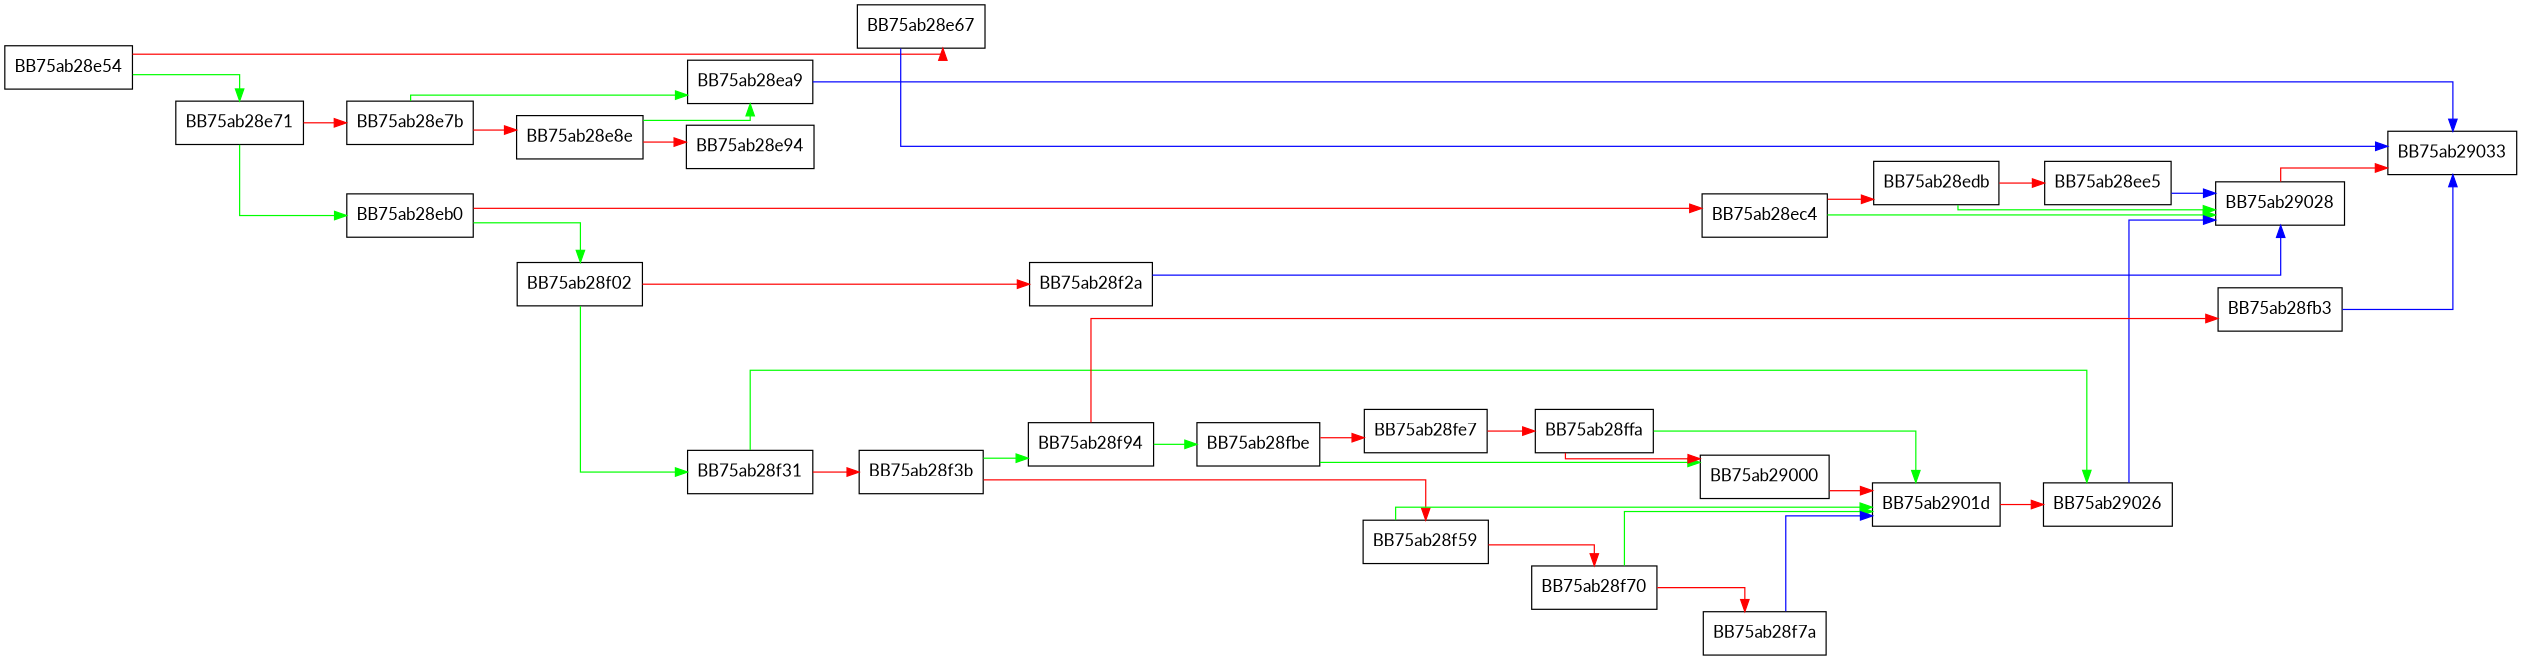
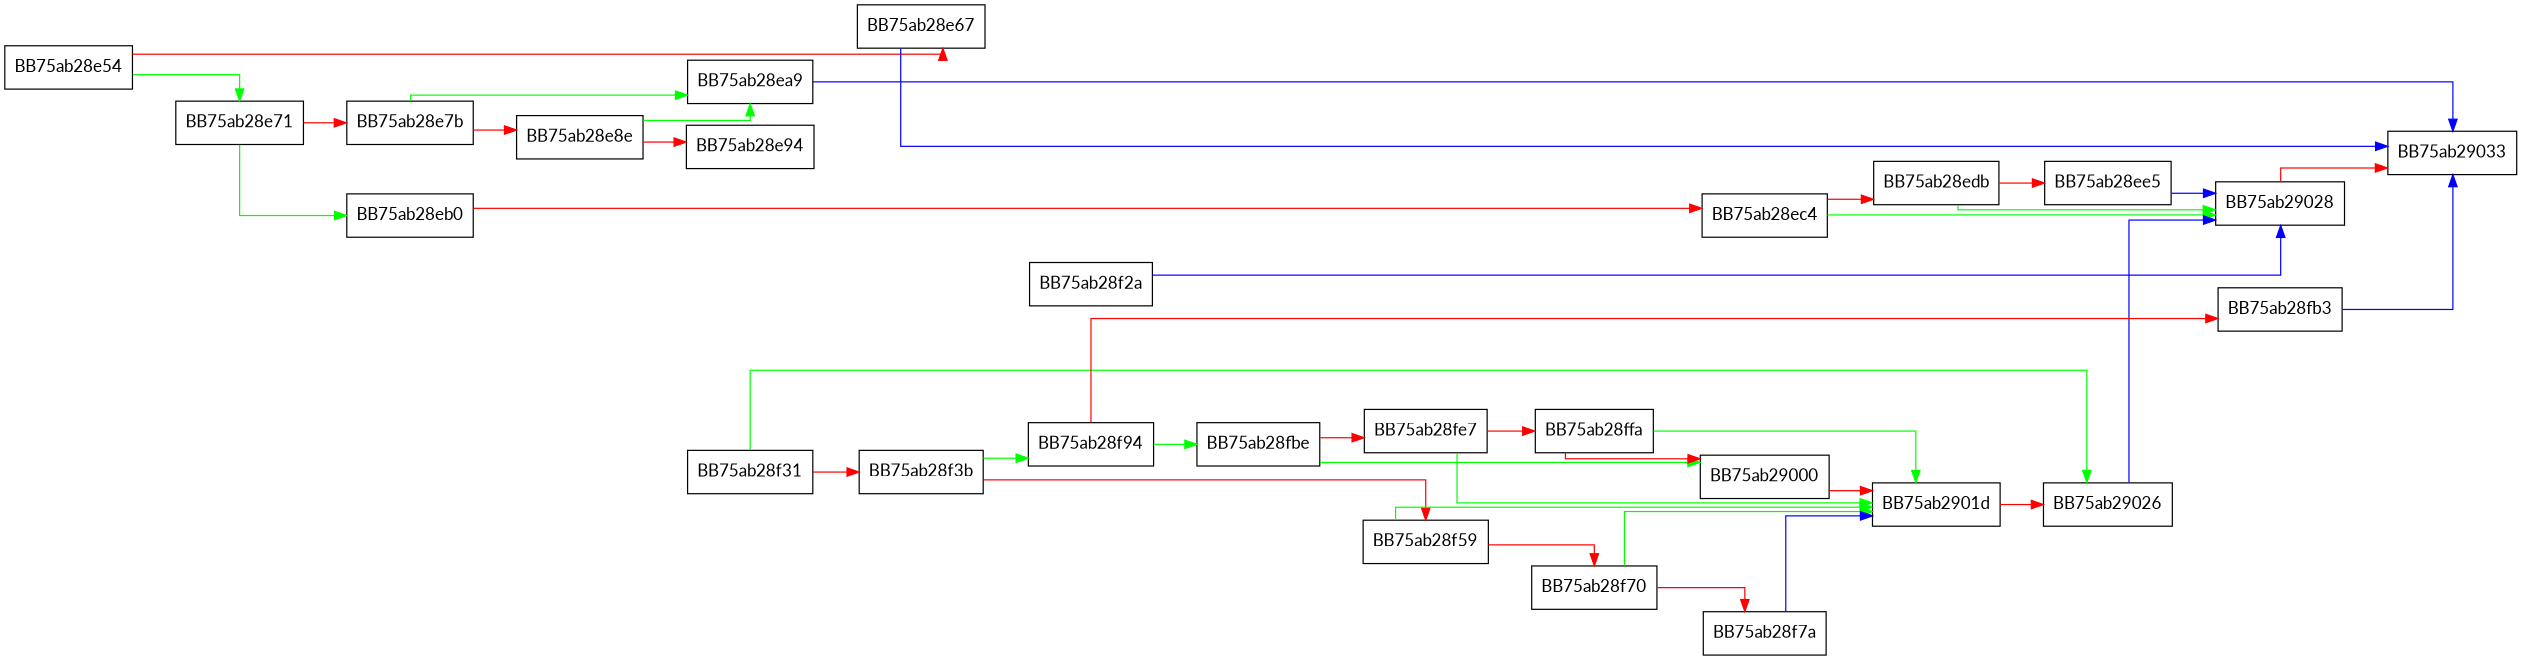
(580, 284) -> none
none -> (1634, 503)
